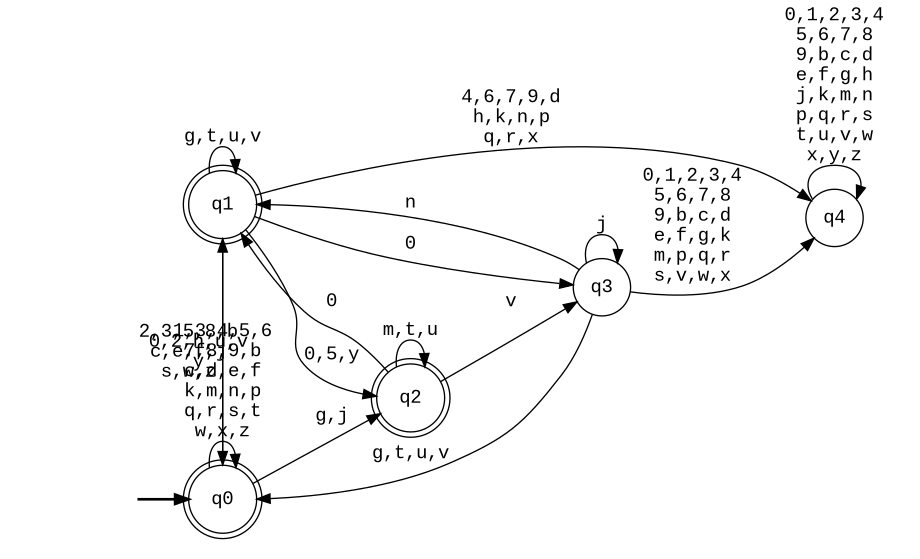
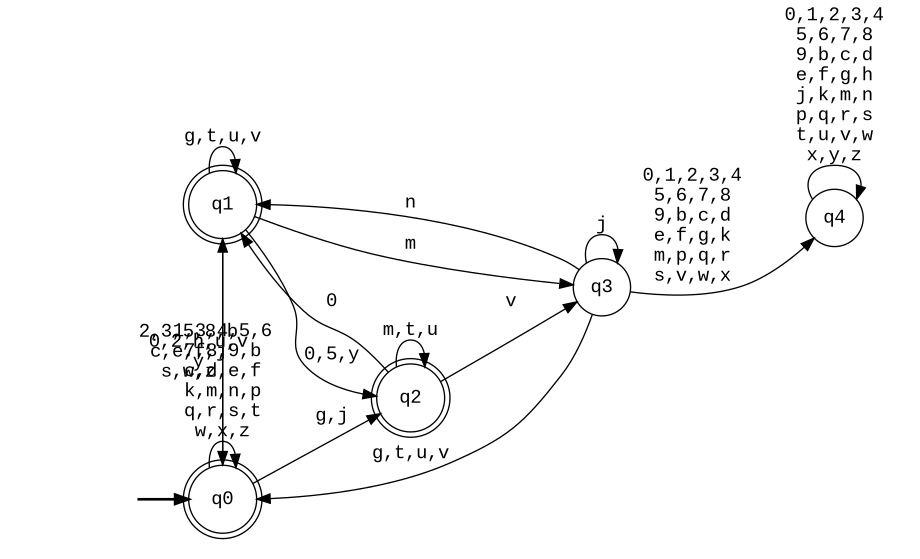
(530, 148) -> none
(411, 244) -> (411, 244)
